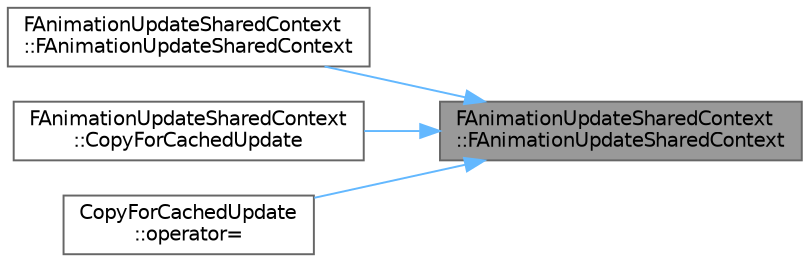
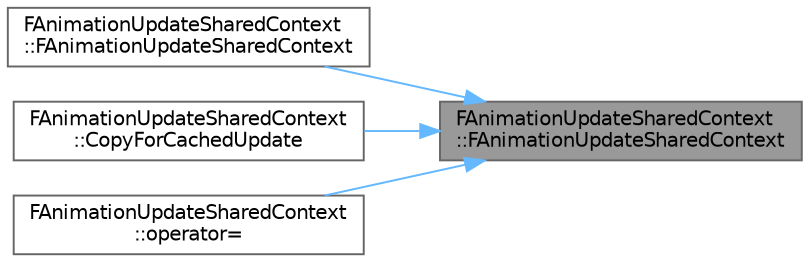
(189, 225) -> (189, 225)
